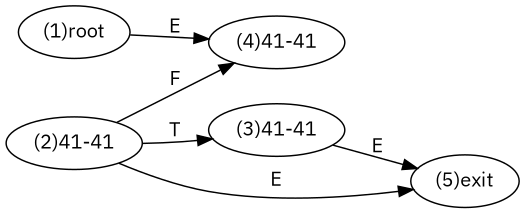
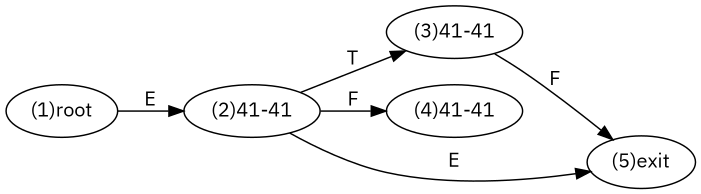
(162, 37) -> (143, 111)
(378, 147) -> (555, 80)
